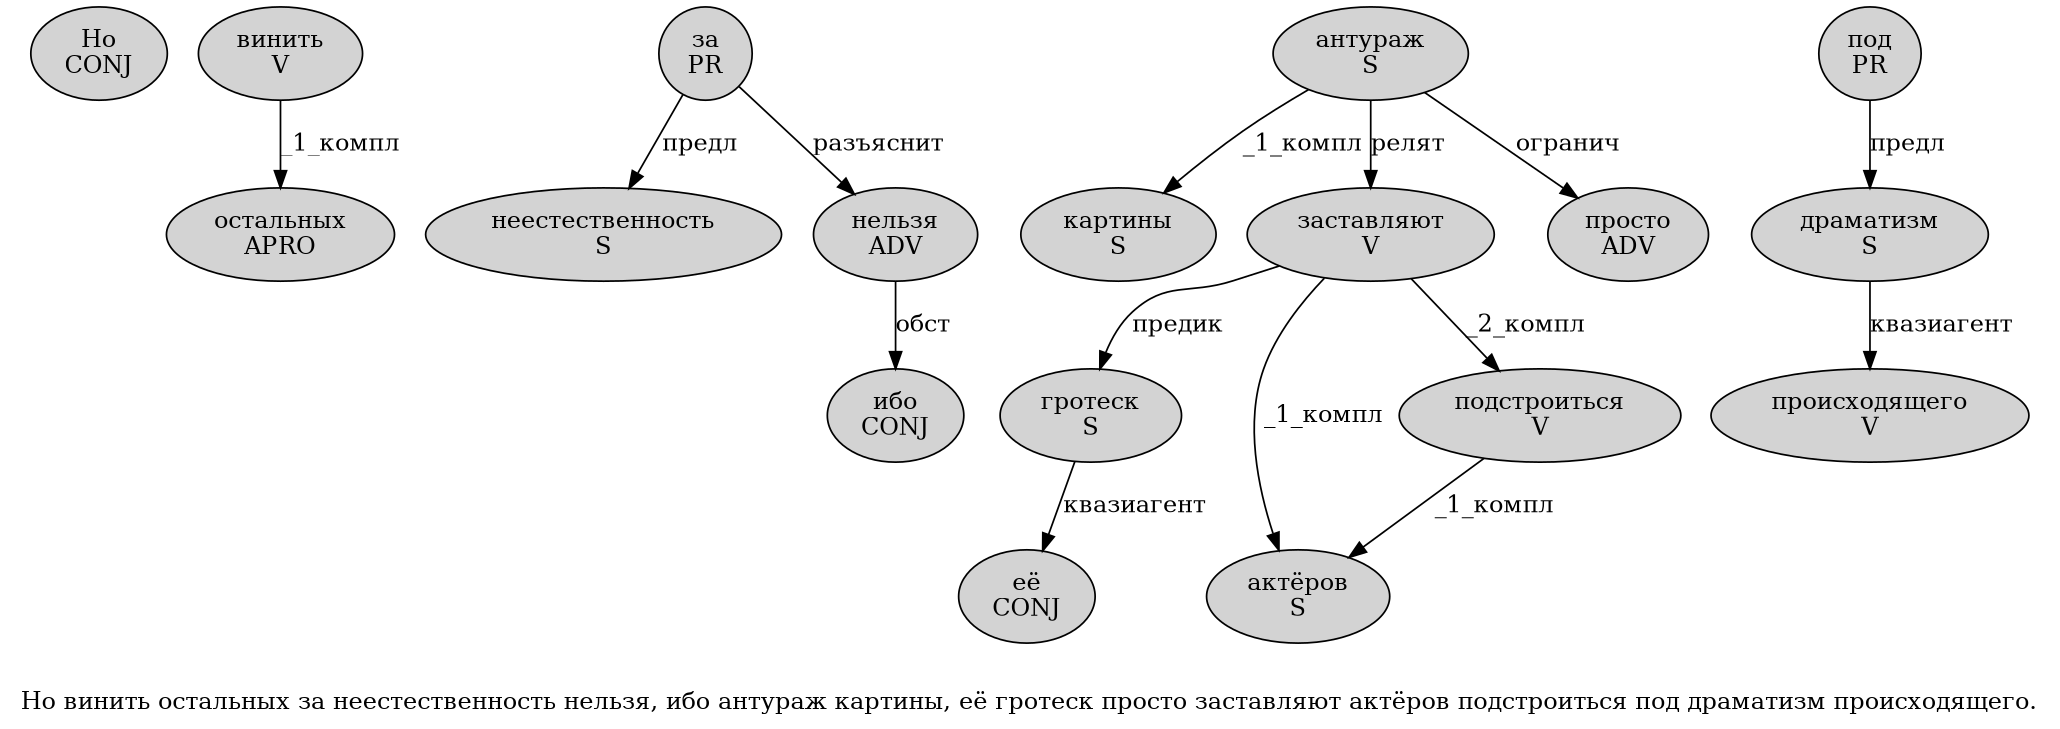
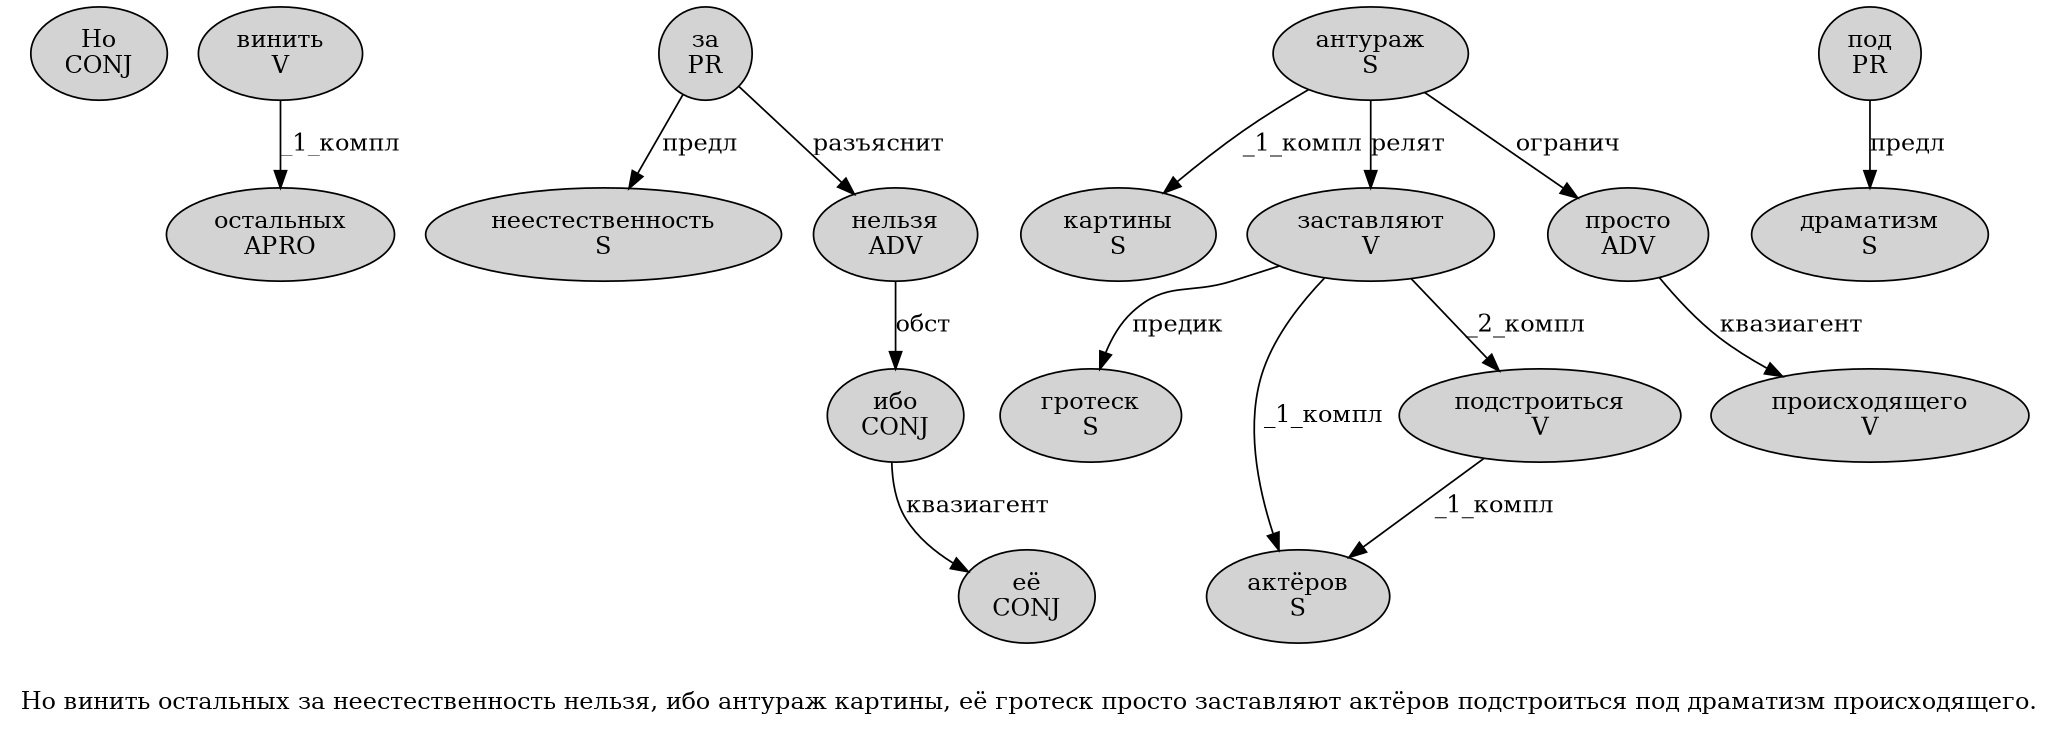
(1870, 316) -> (1708, 329)
(1062, 498) -> (908, 521)
